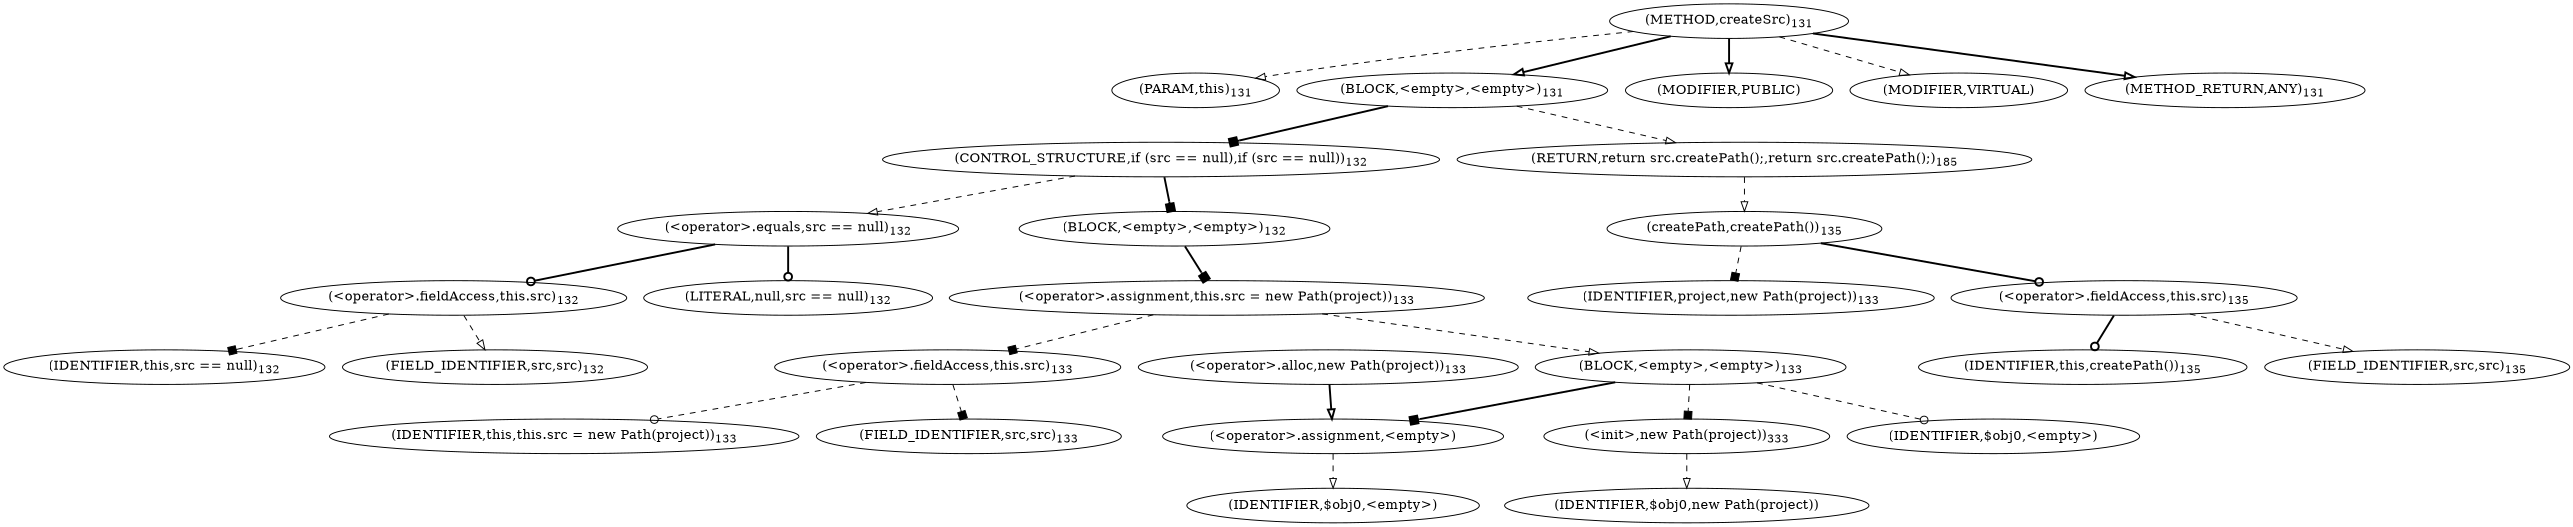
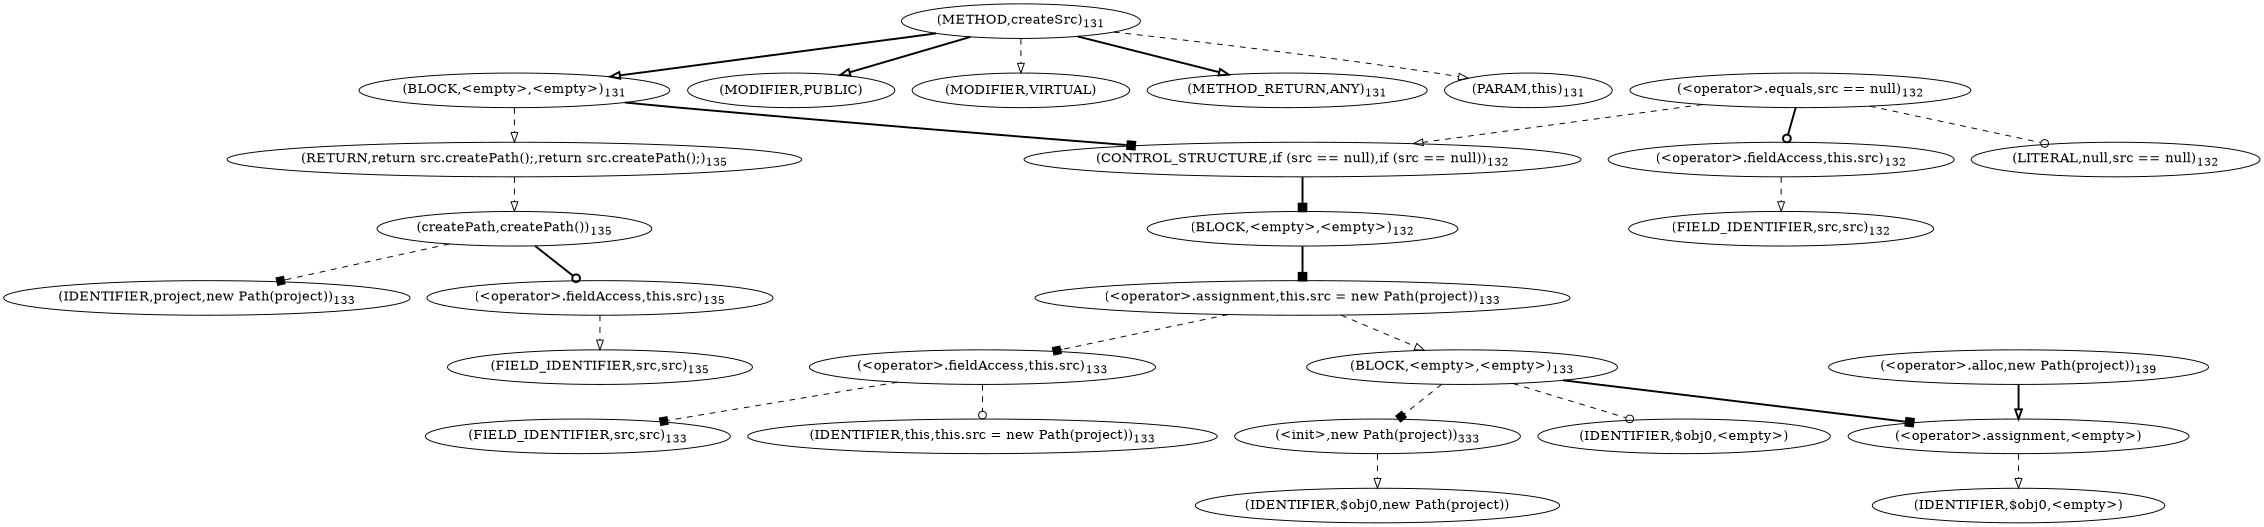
(1947, 158) -> (717, 158)
(976, 194) -> (1563, 123)
(788, 260) -> (1955, 124)
(1456, 366) -> (2146, 366)
(164, 367) -> none
(2083, 367) -> none
